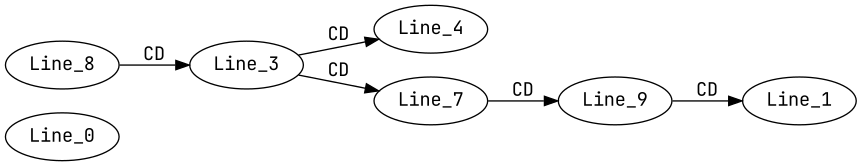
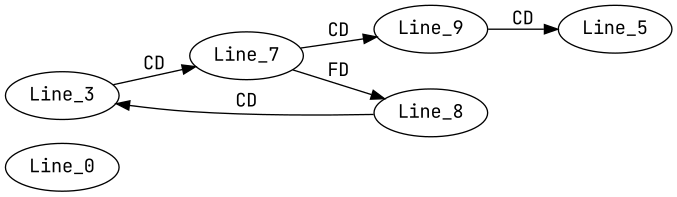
(431, 29) -> none
none -> (332, 82)
(799, 101) -> (615, 29)
